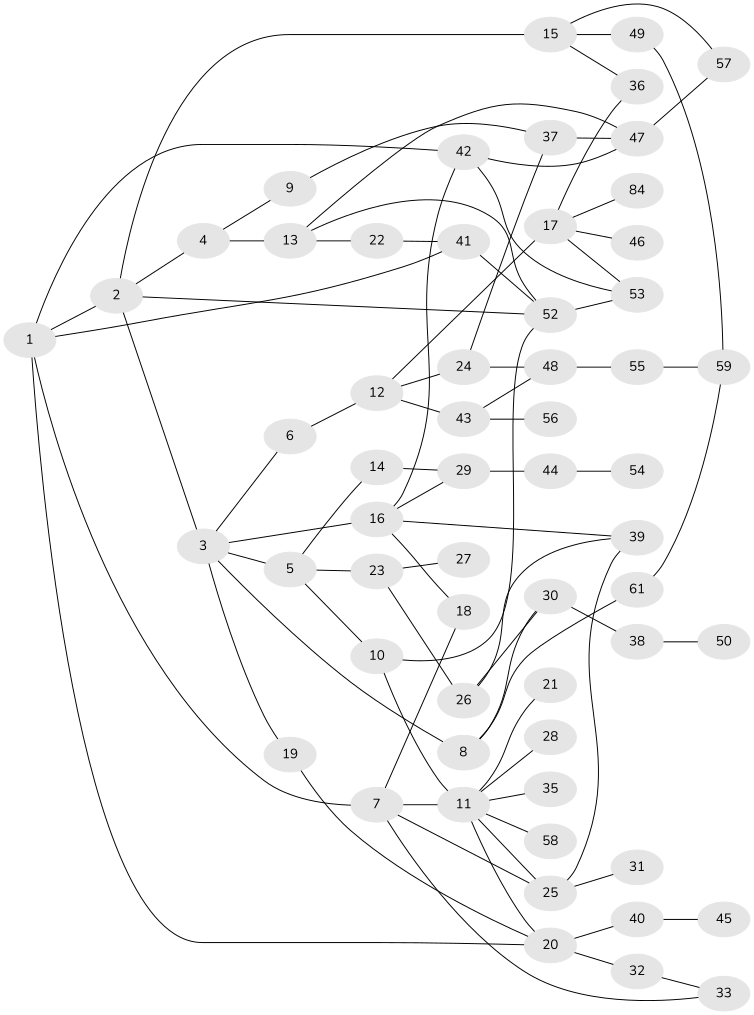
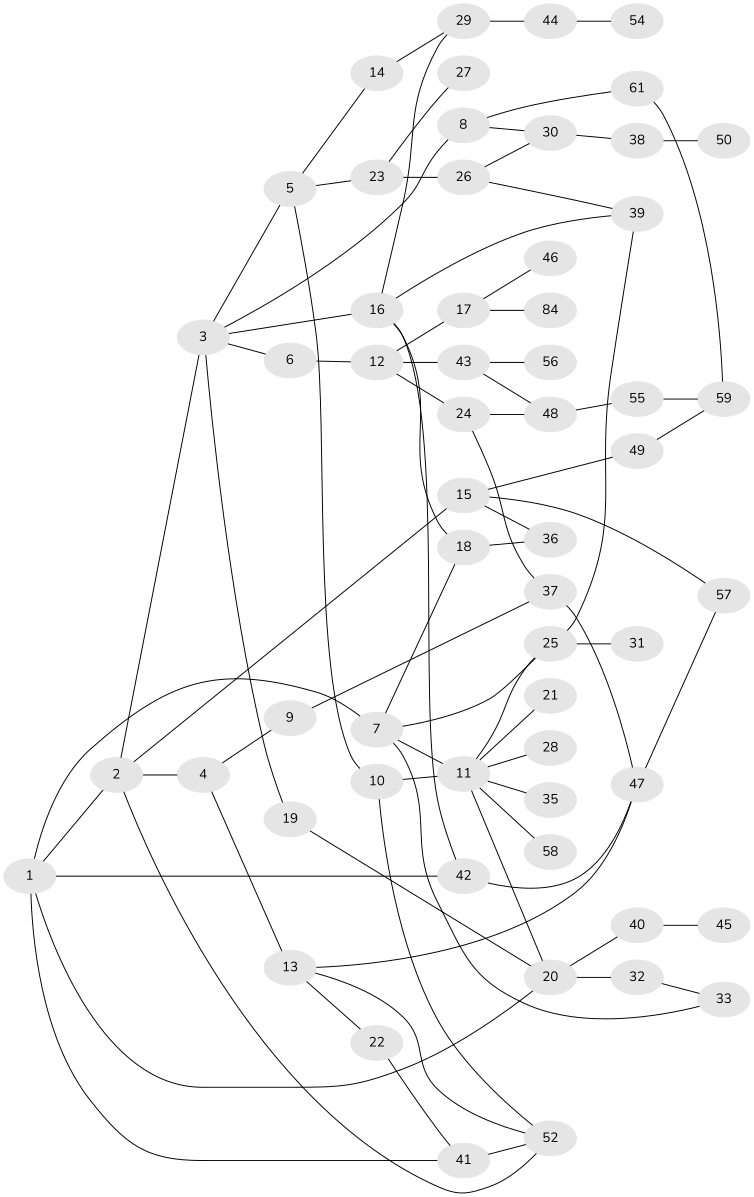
(586, 153) -> (506, 544)
(637, 295) -> none
